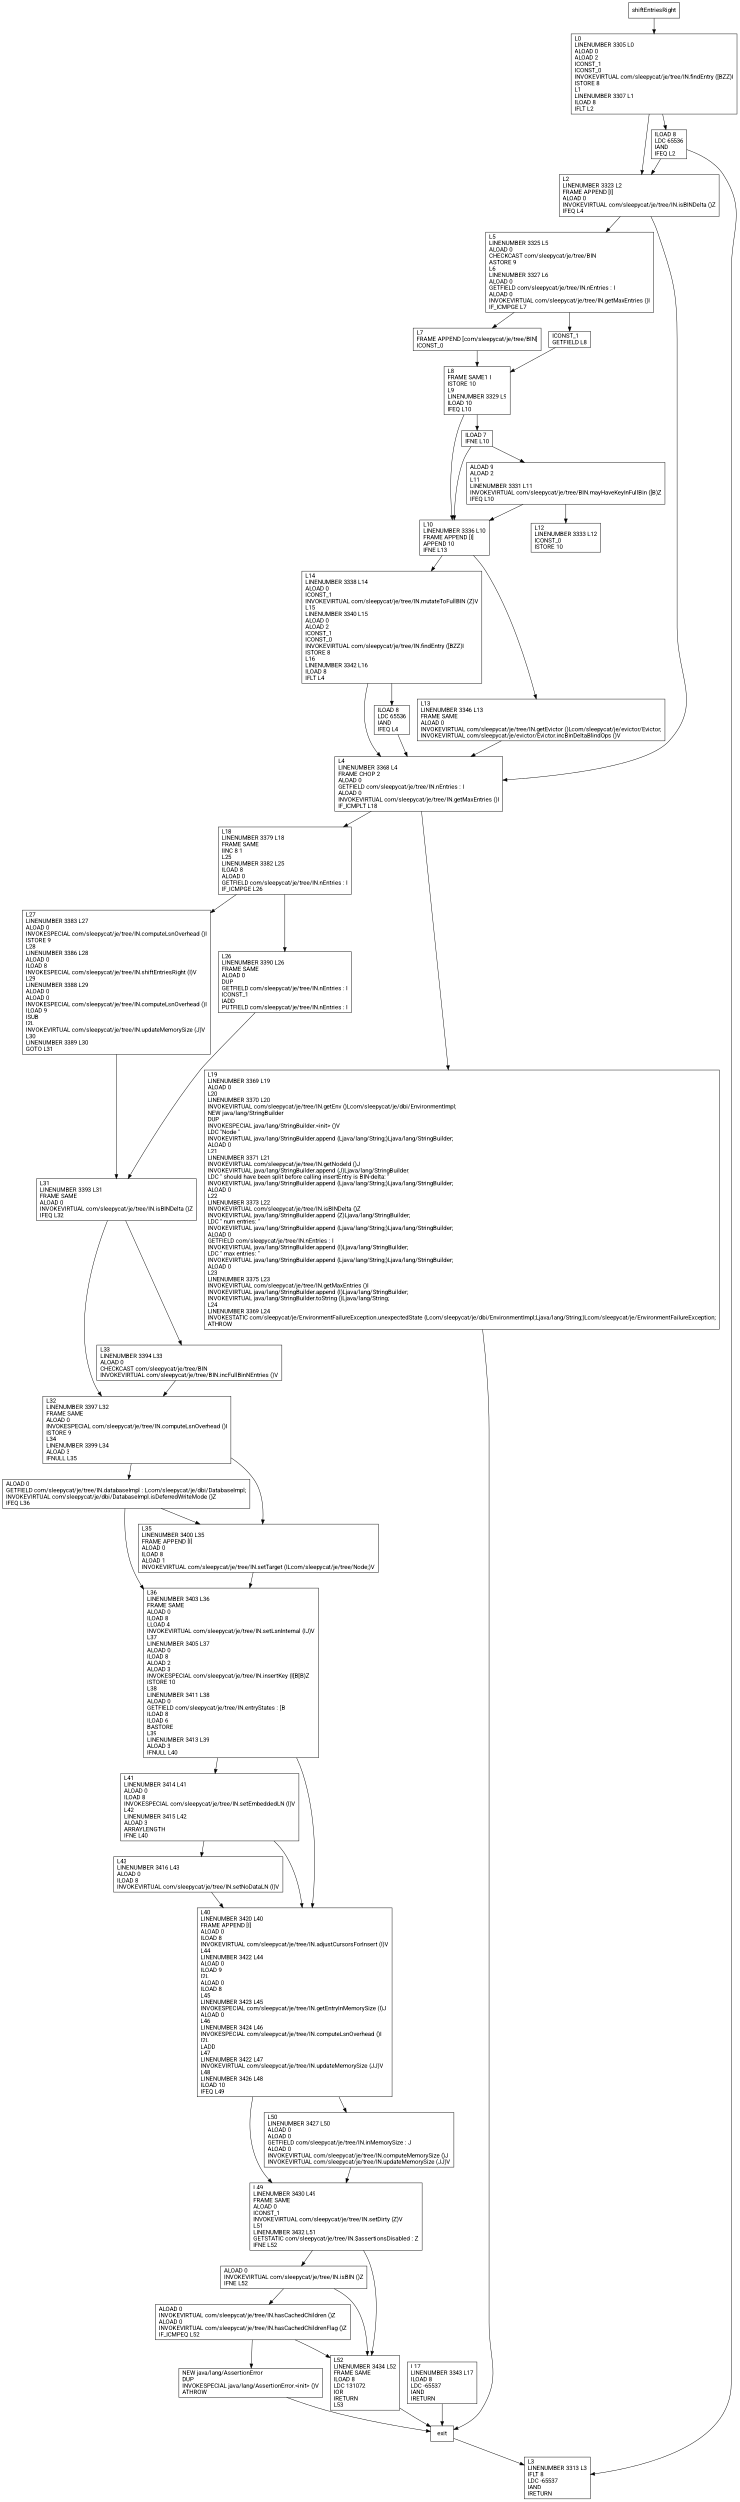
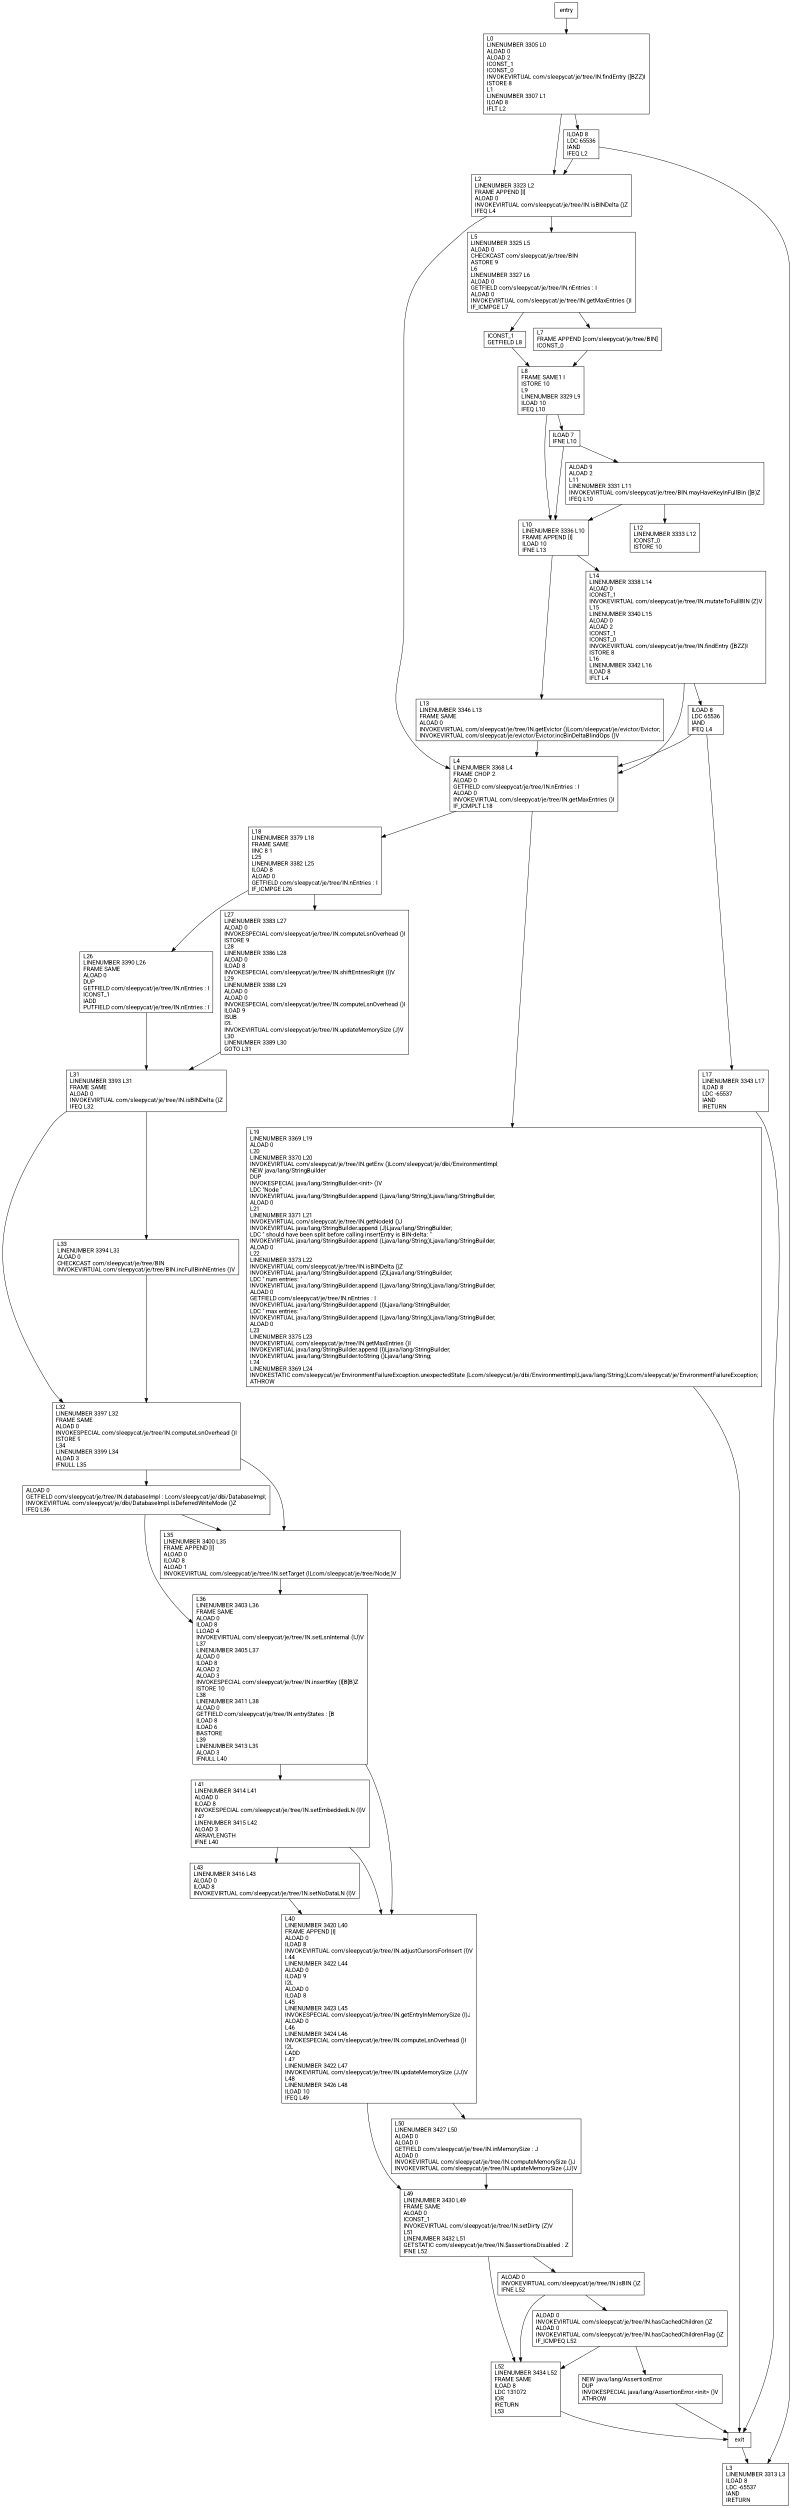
(654, 10) -> (566, 10)
(455, 538) -> (554, 538)
none -> (719, 900)
(557, 2478) -> (756, 2484)
